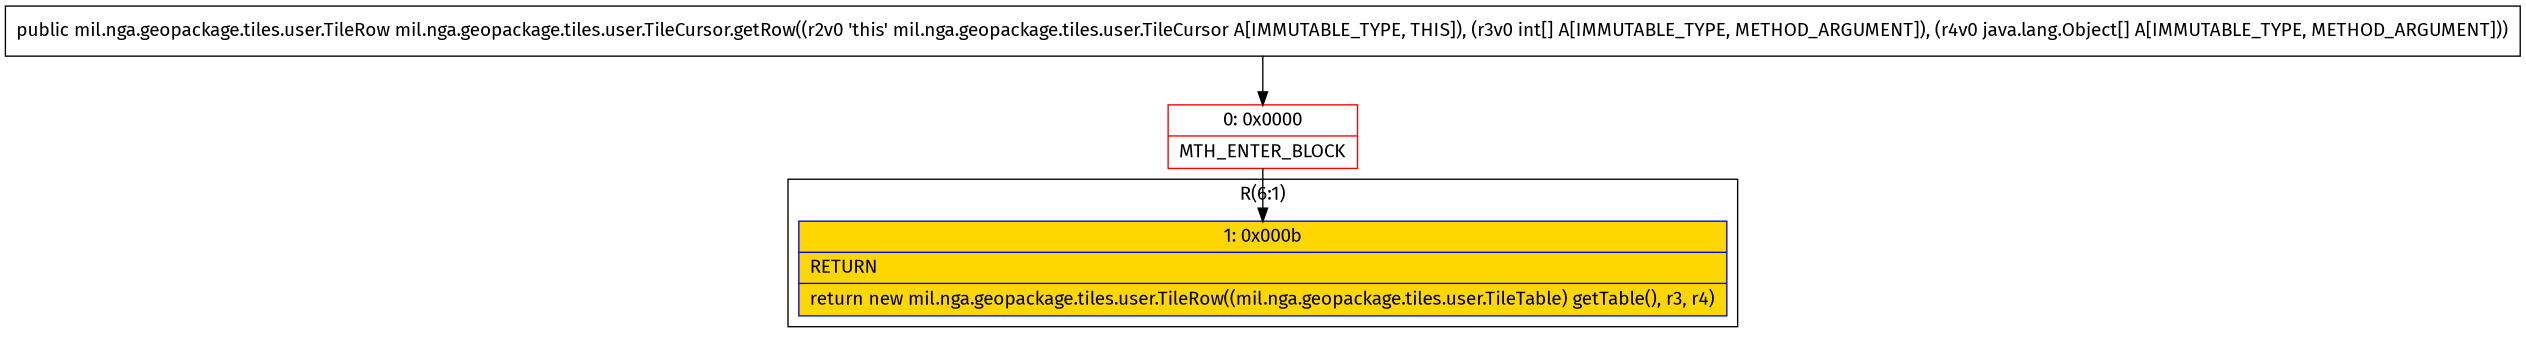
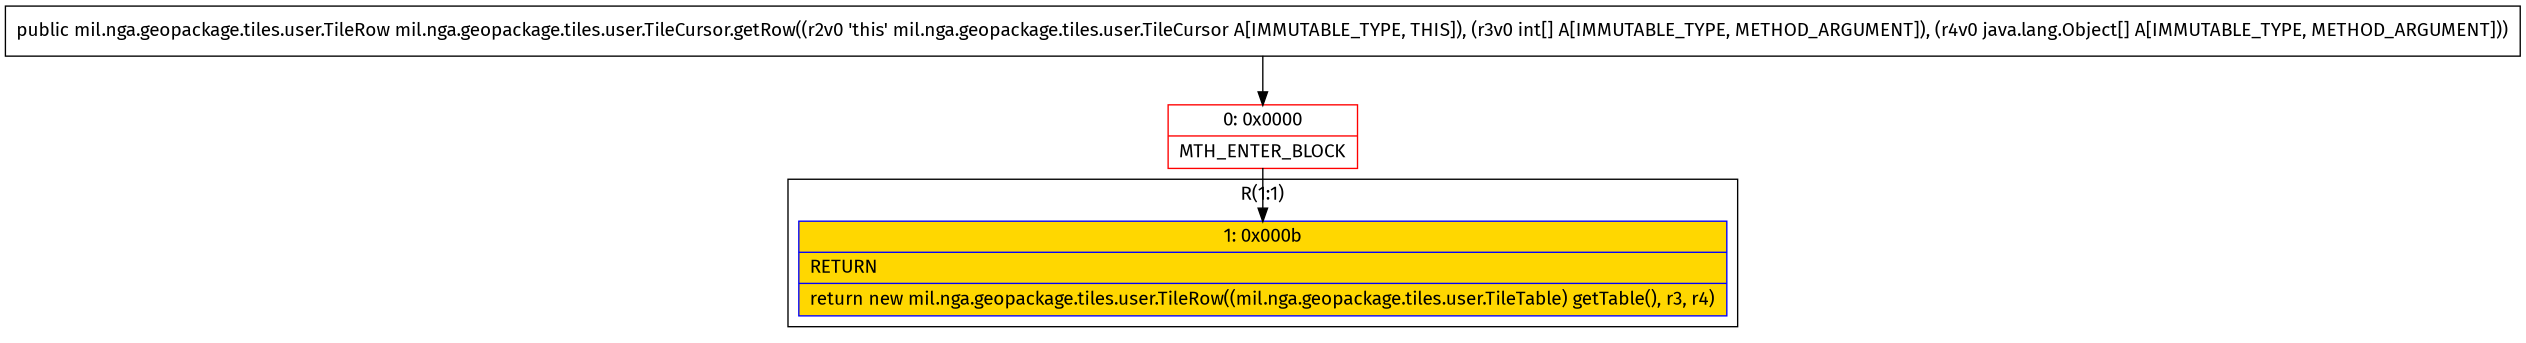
(1263, 195) -> (1263, 195)
